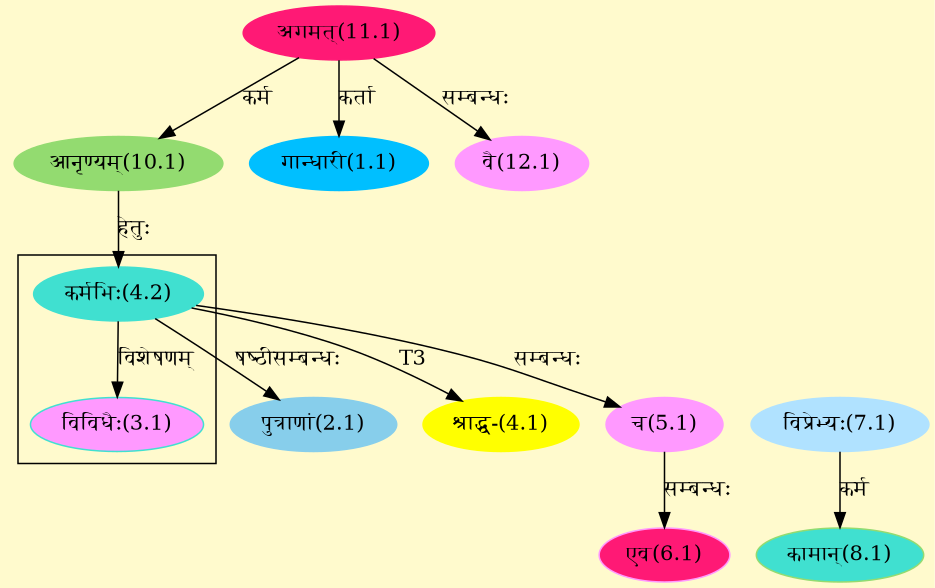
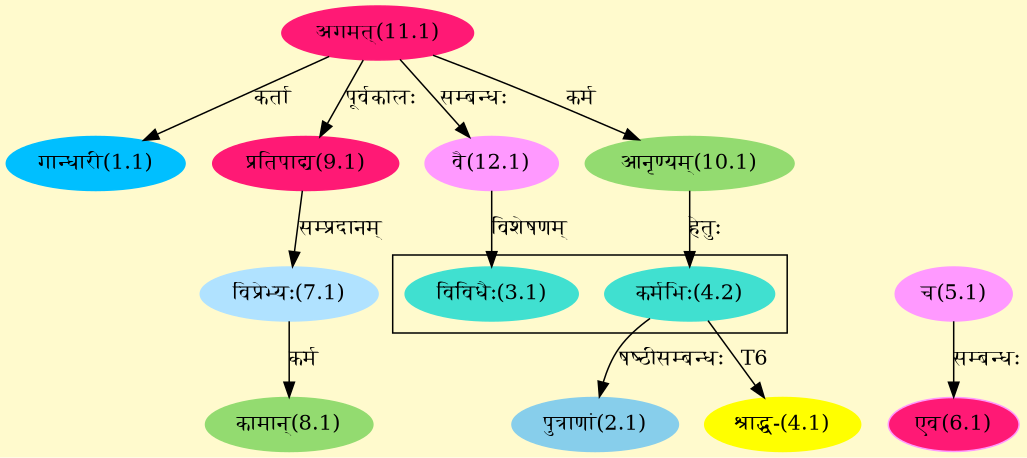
none -> (306, 164)
(404, 341) -> none
(118, 352) -> (492, 221)
(413, 359) -> (755, 359)
(117, 424) -> (492, 294)
(840, 555) -> (289, 424)
